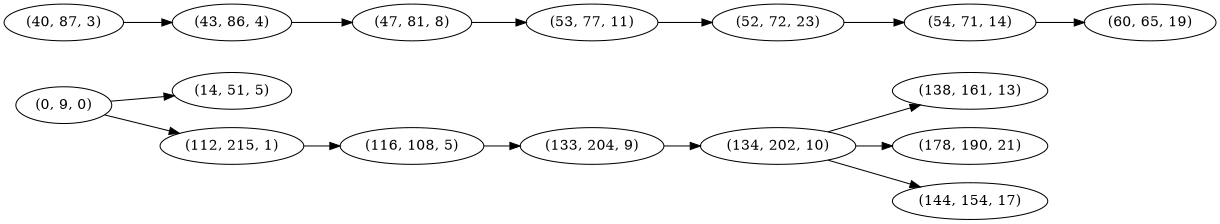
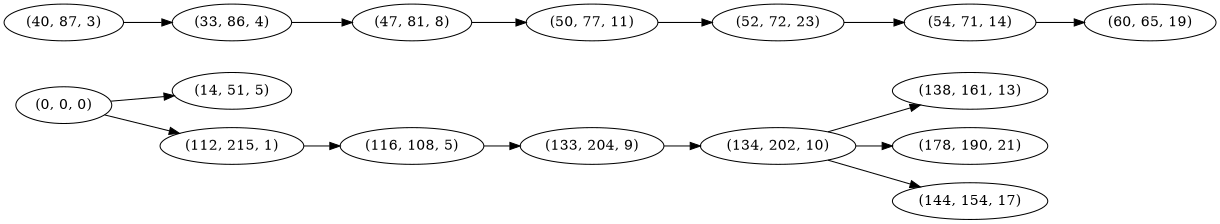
(232, 22) -> (232, 22)
(592, 22) -> (592, 22)
(64, 105) -> (64, 105)
